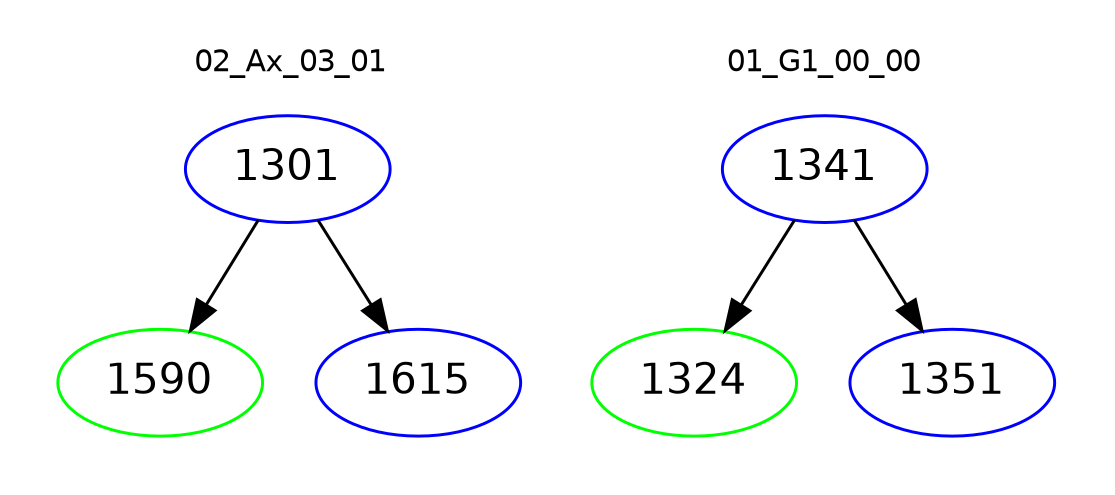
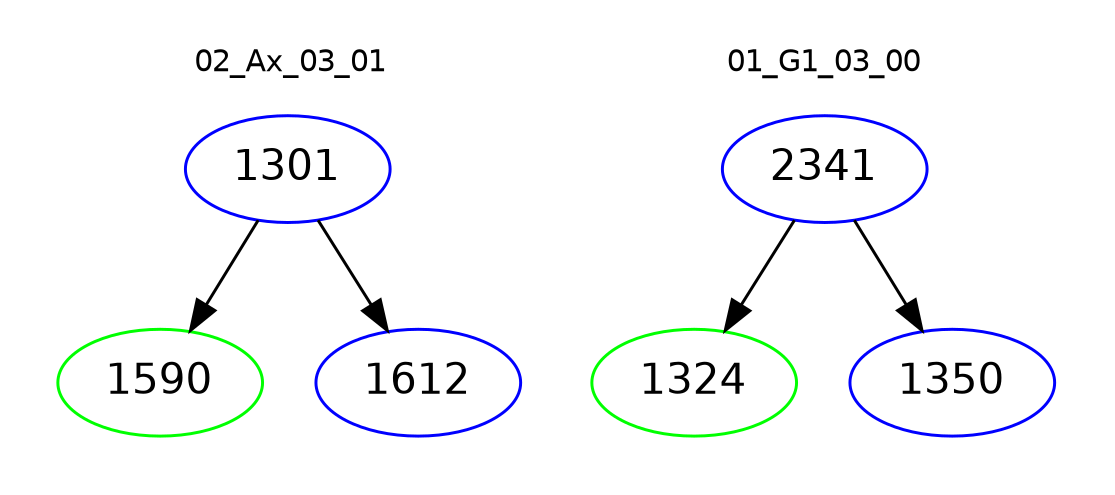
(825, 64) -> (825, 64)
(825, 169) -> (825, 169)
(418, 383) -> (418, 383)
(952, 383) -> (952, 383)
